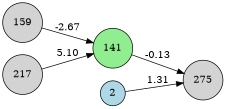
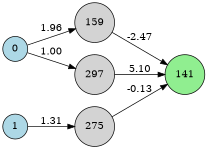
(68, 28) -> (140, 37)
none -> (15, 49)
(155, 63) -> (137, 102)
(23, 75) -> (95, 75)
(113, 93) -> (15, 127)
